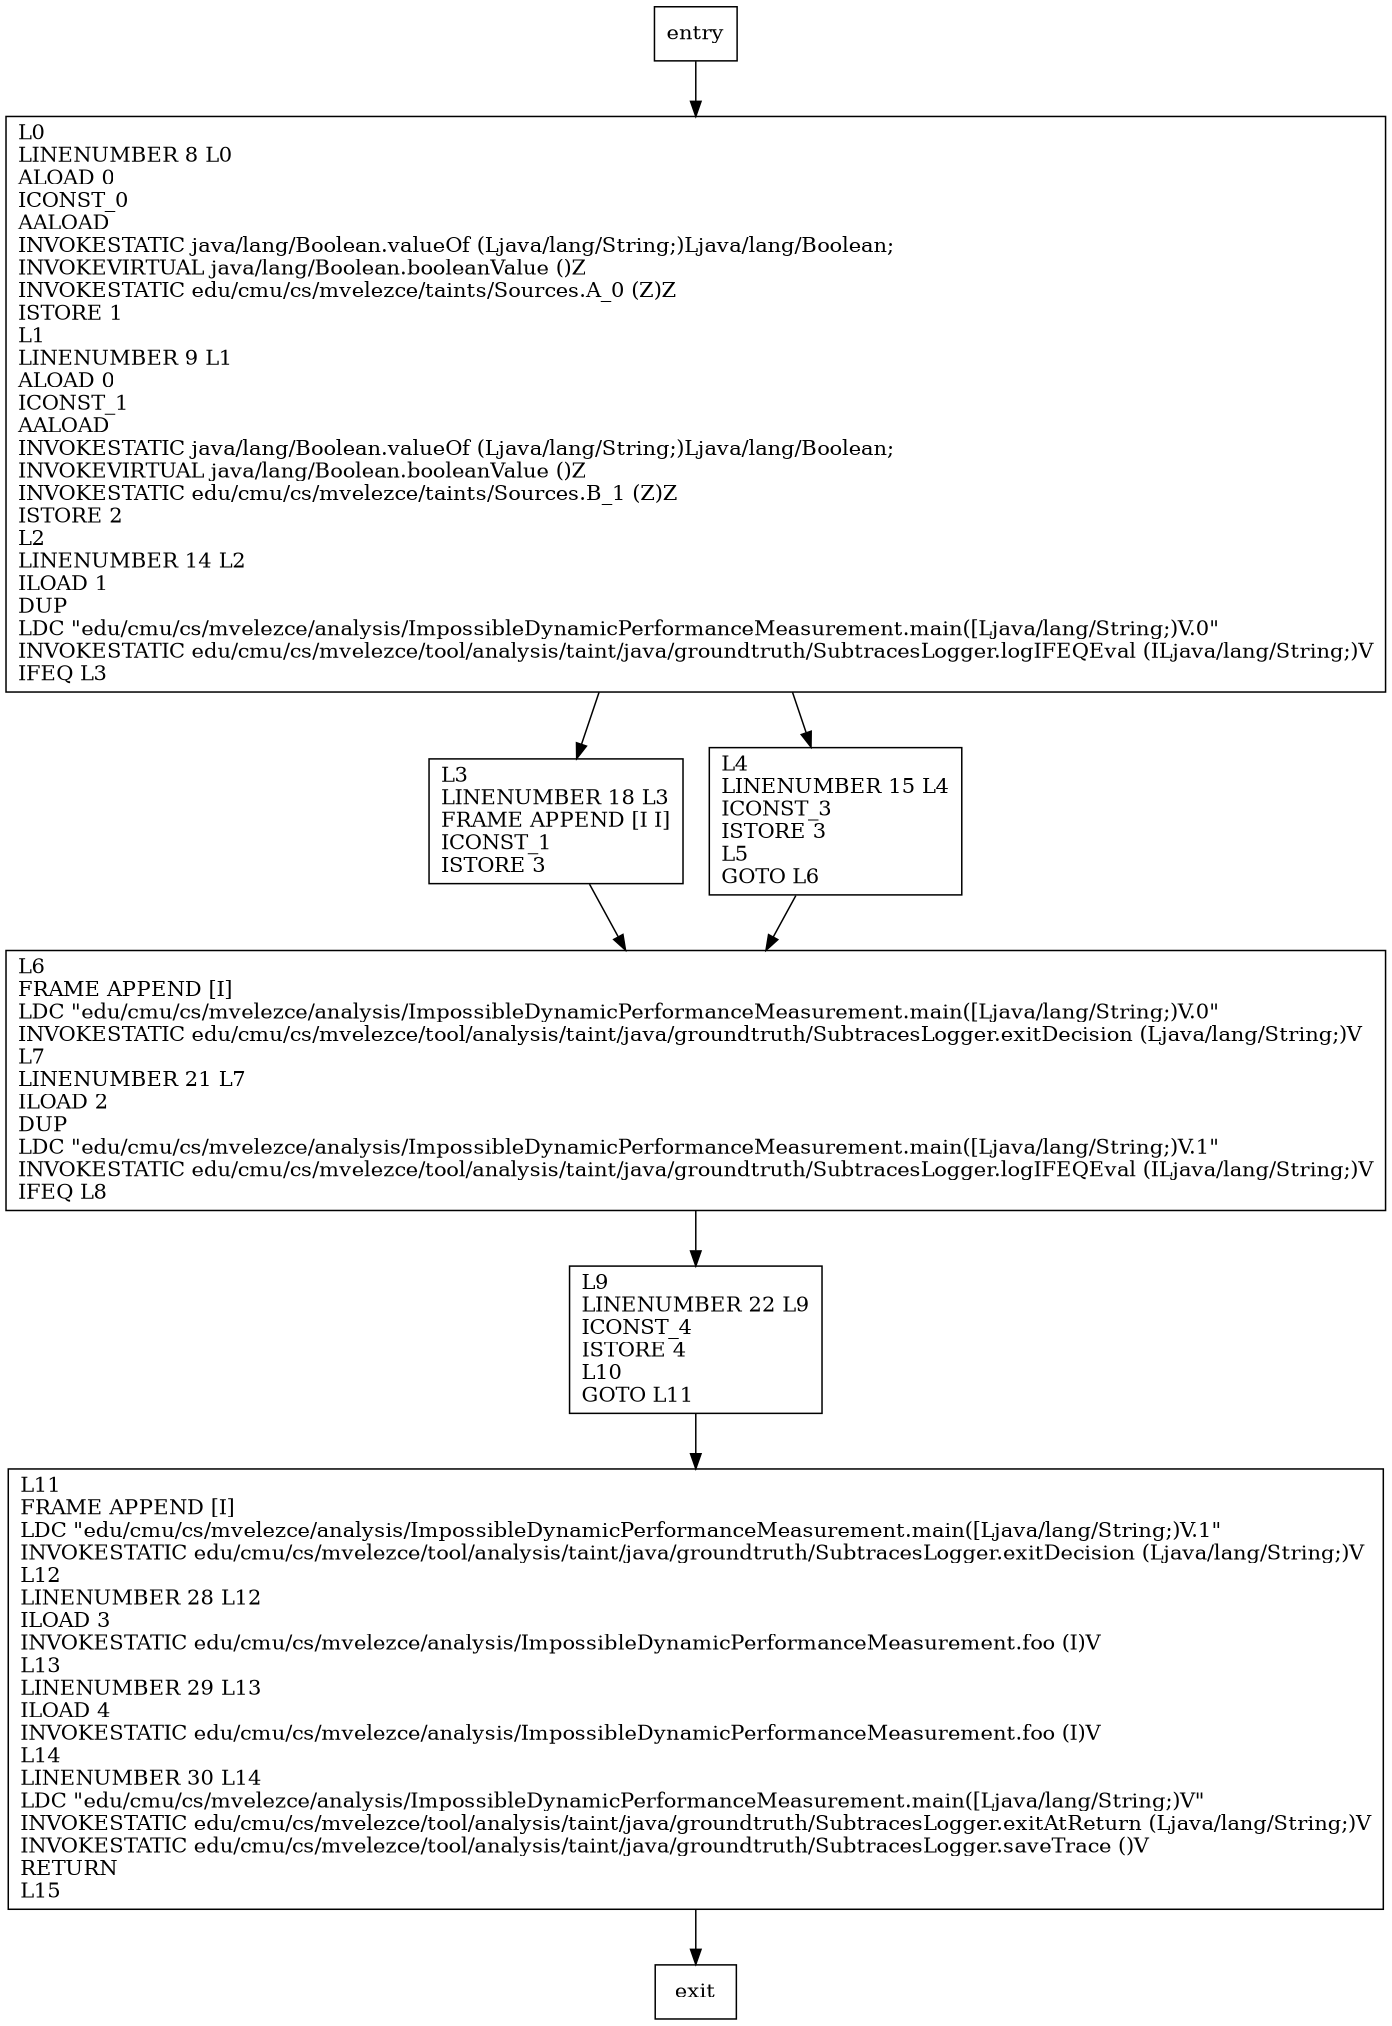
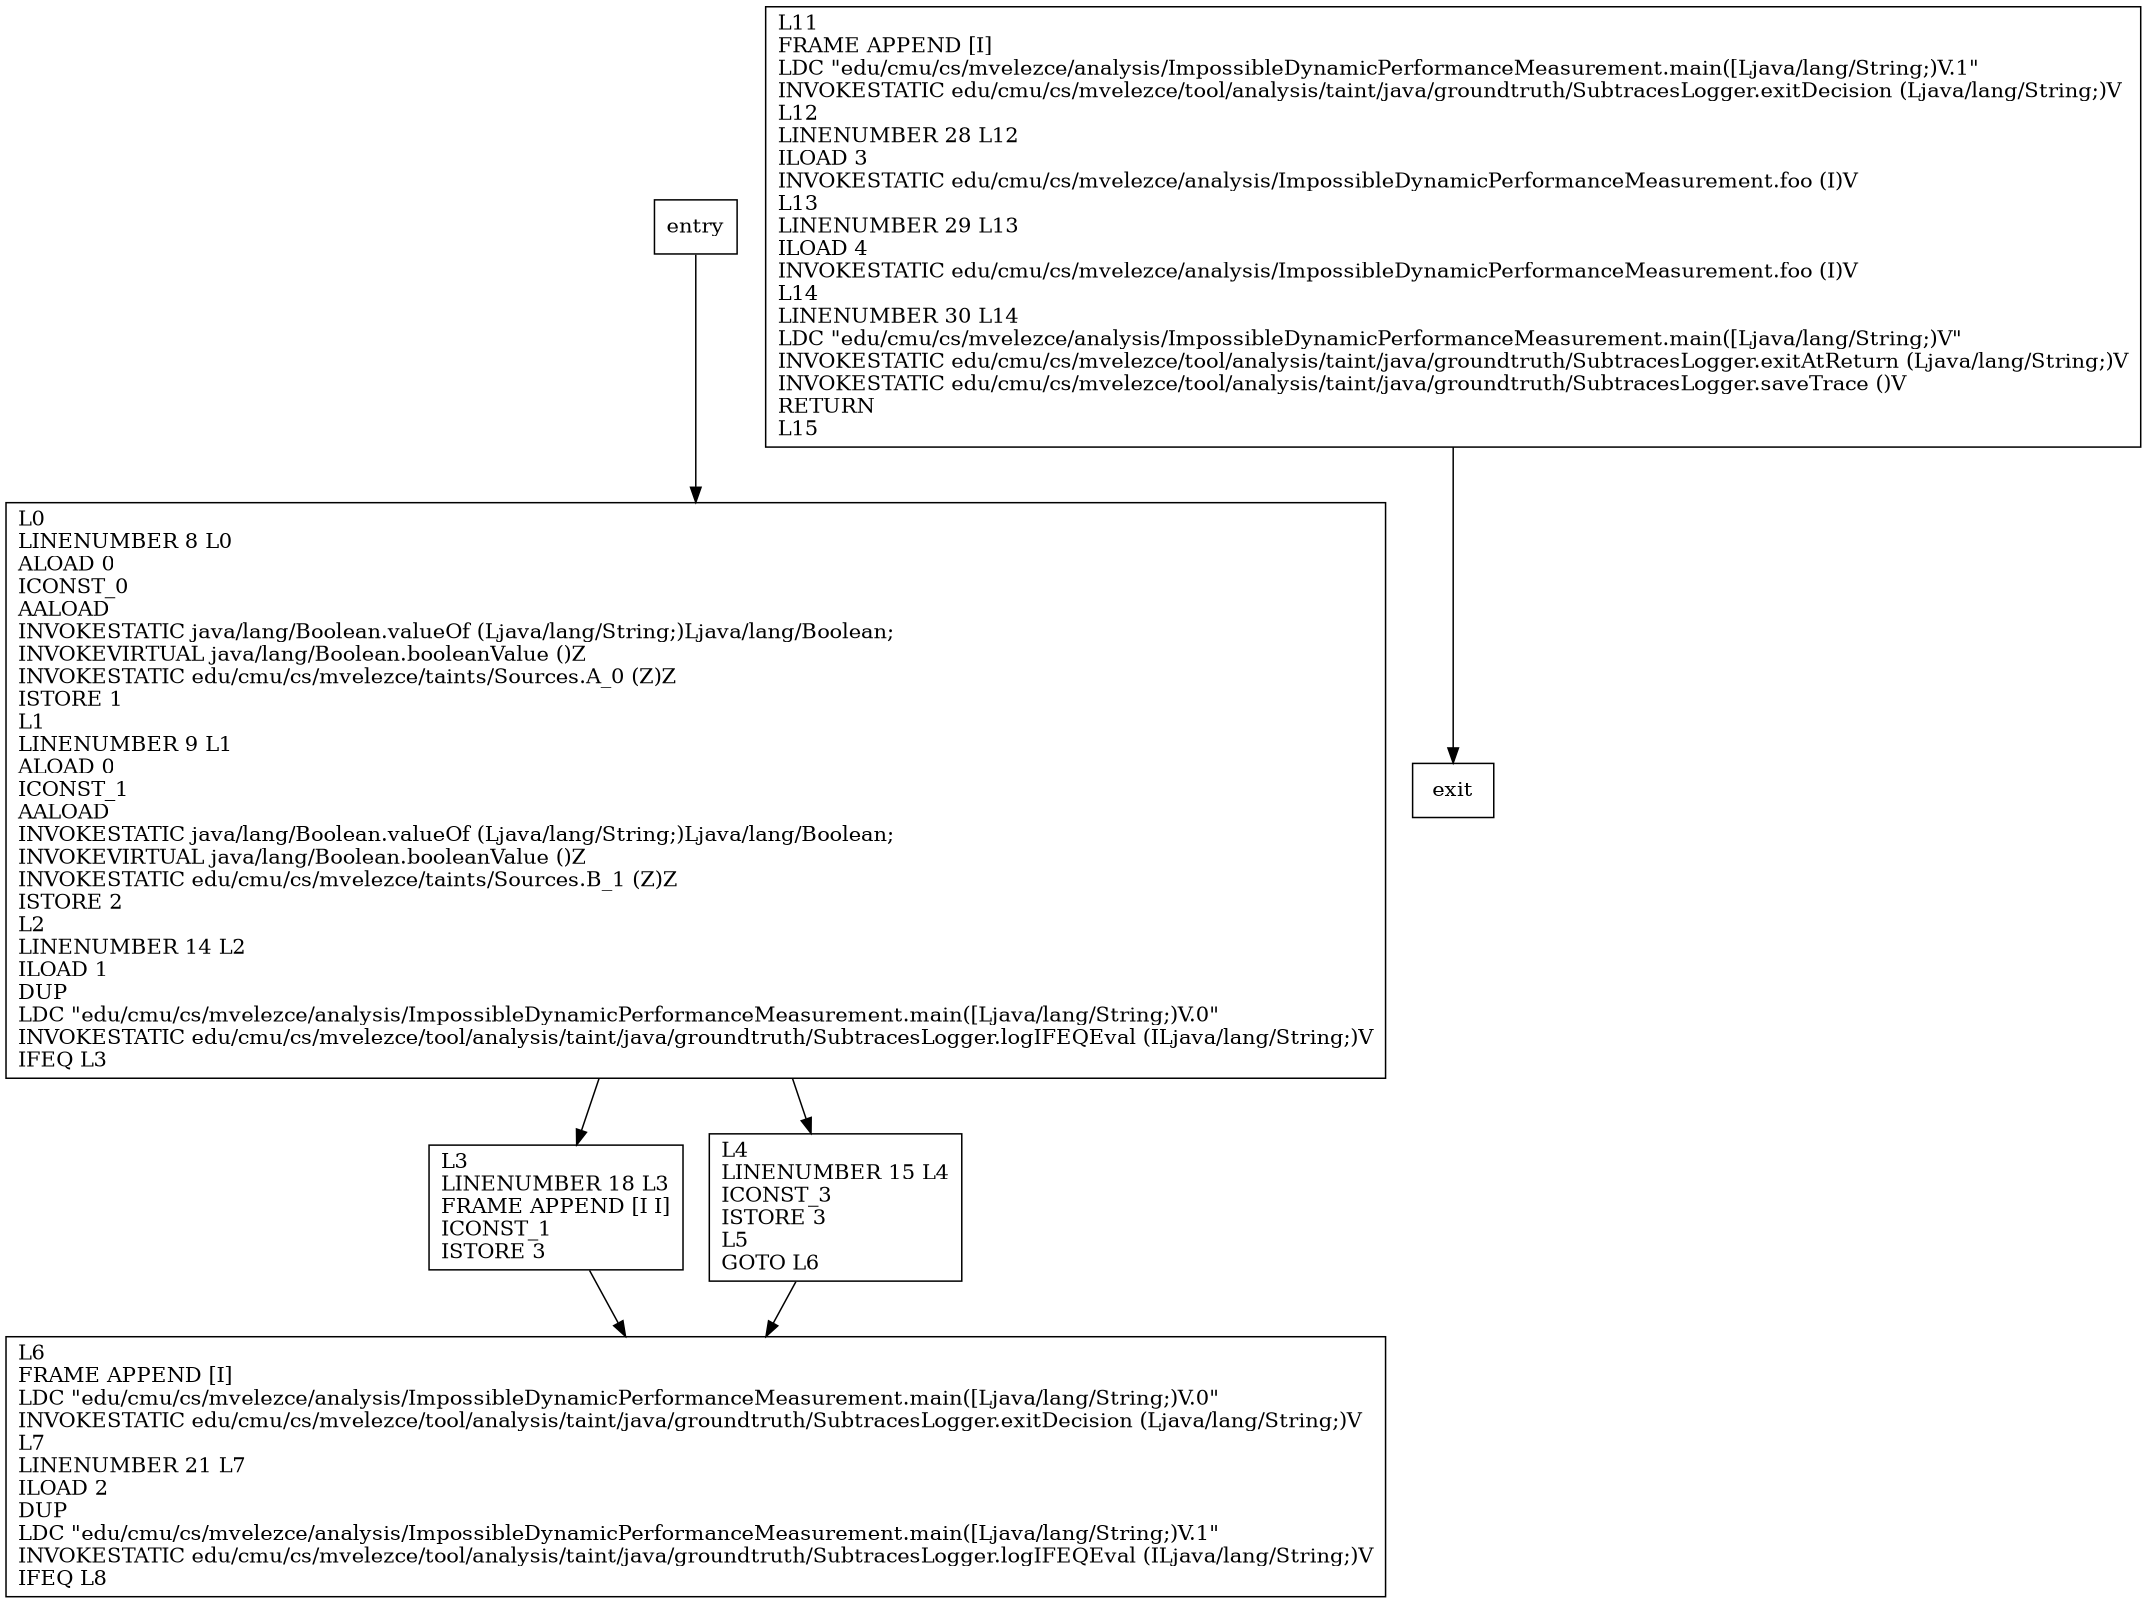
(696, 1340) -> none
